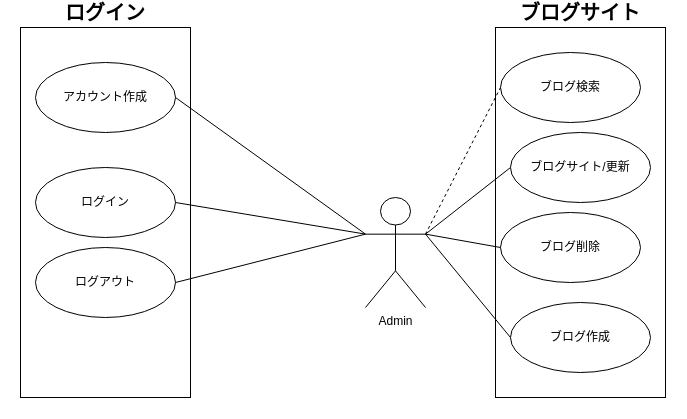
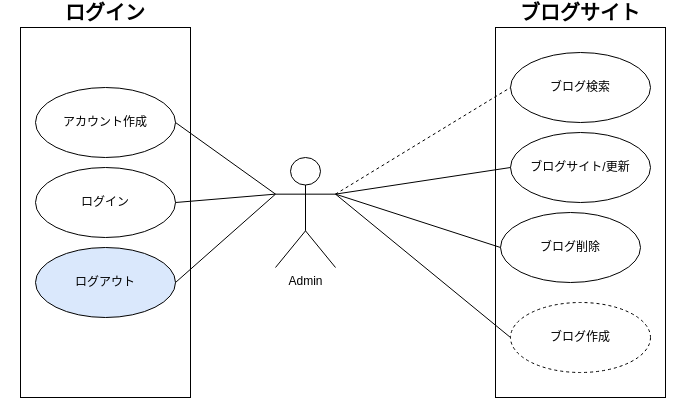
(571, 88) -> (581, 88)
(106, 98) -> (106, 123)
(396, 253) -> (306, 213)
(106, 283) -> (106, 283)
(581, 338) -> (581, 338)
